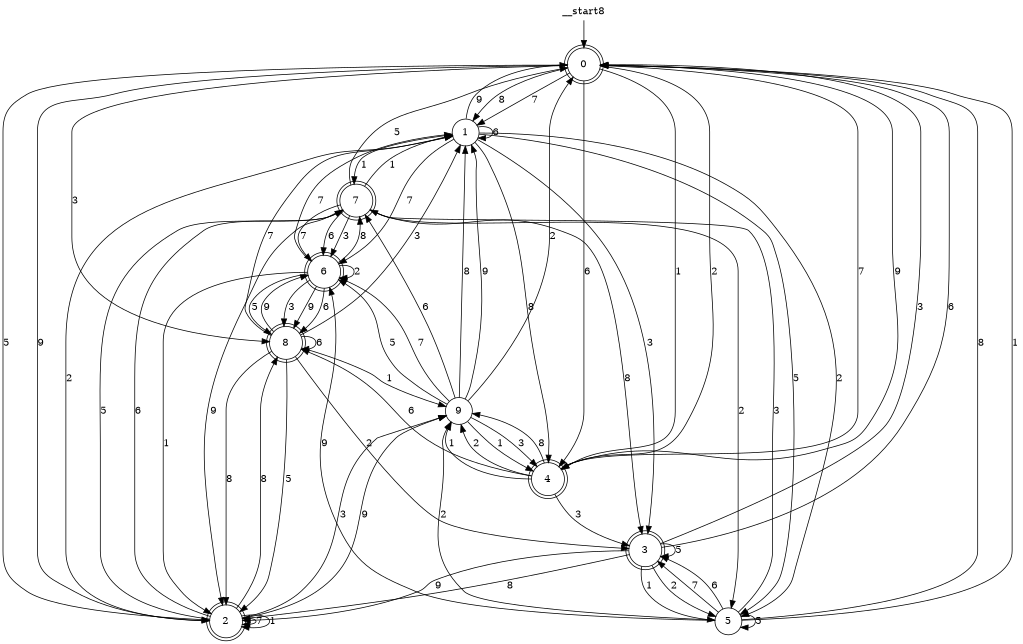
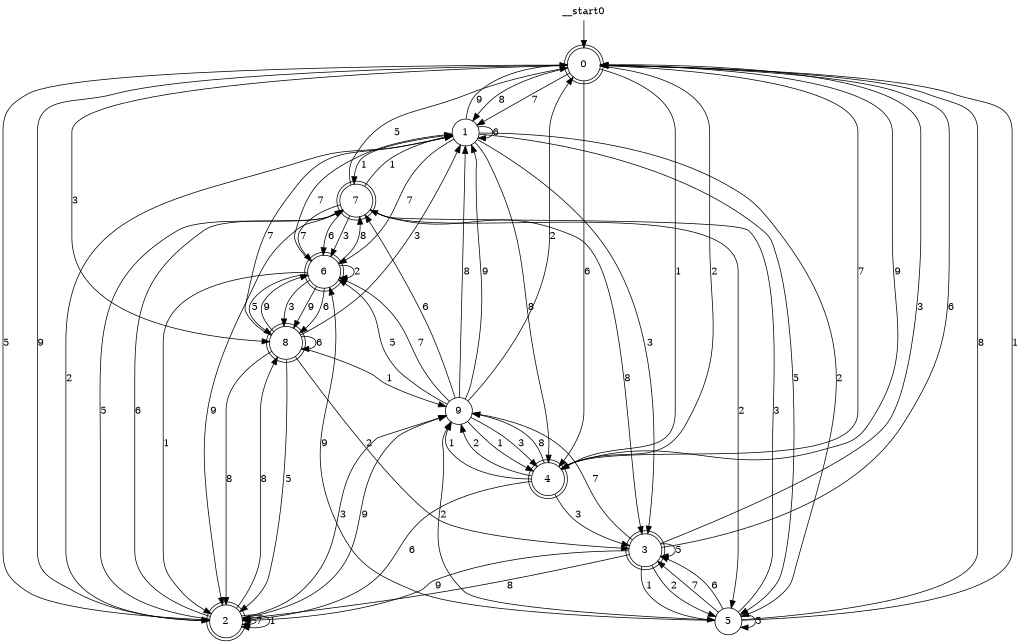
(584, 12) -> (584, 12)
(417, 432) -> (394, 556)
none -> (564, 450)
